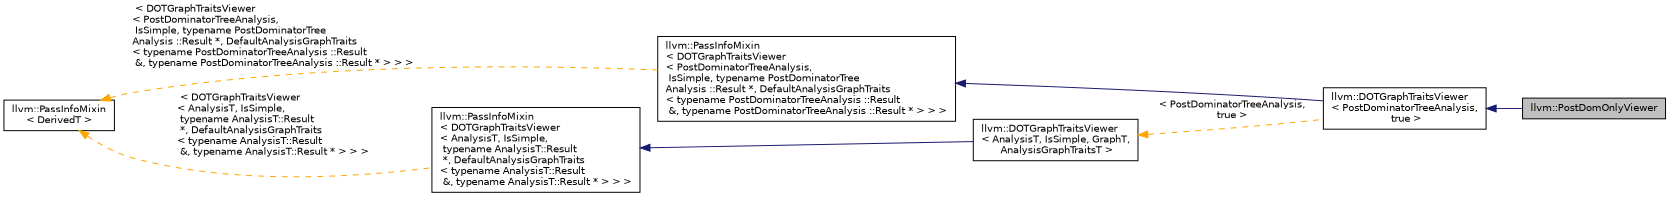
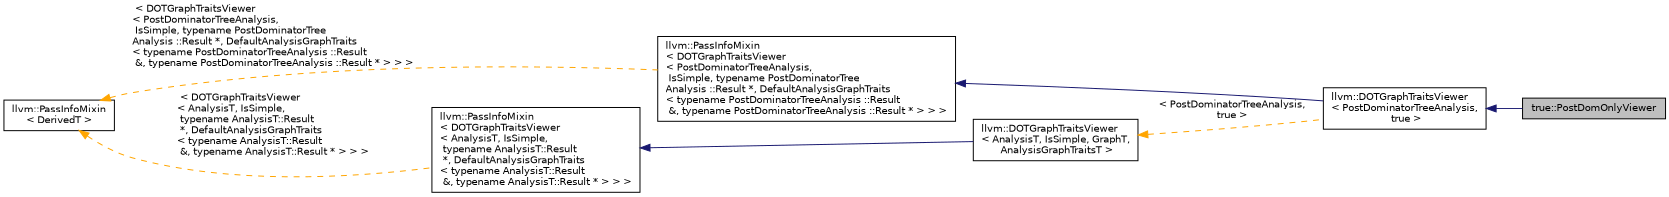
(1594, 108) -> (1594, 108)
